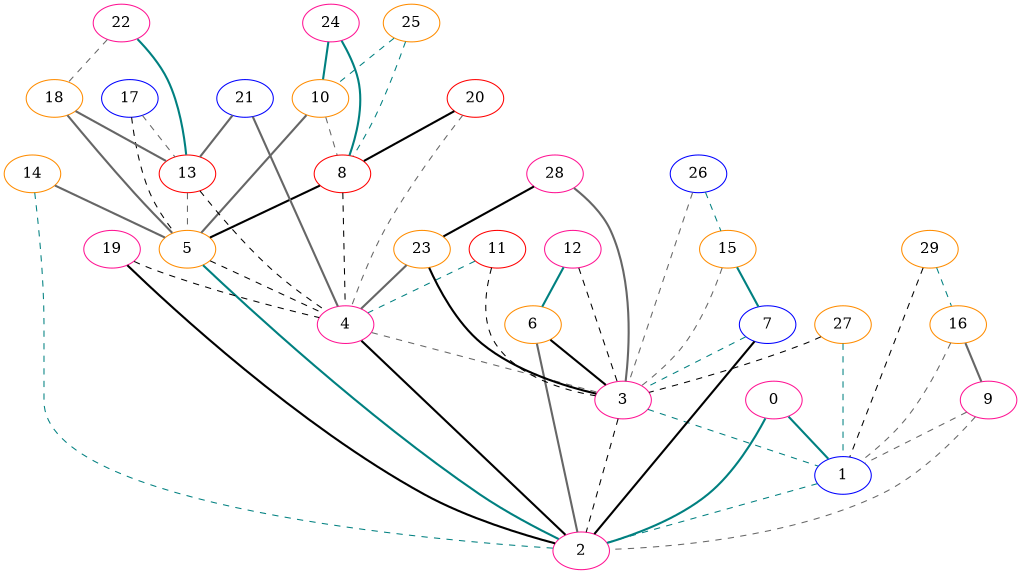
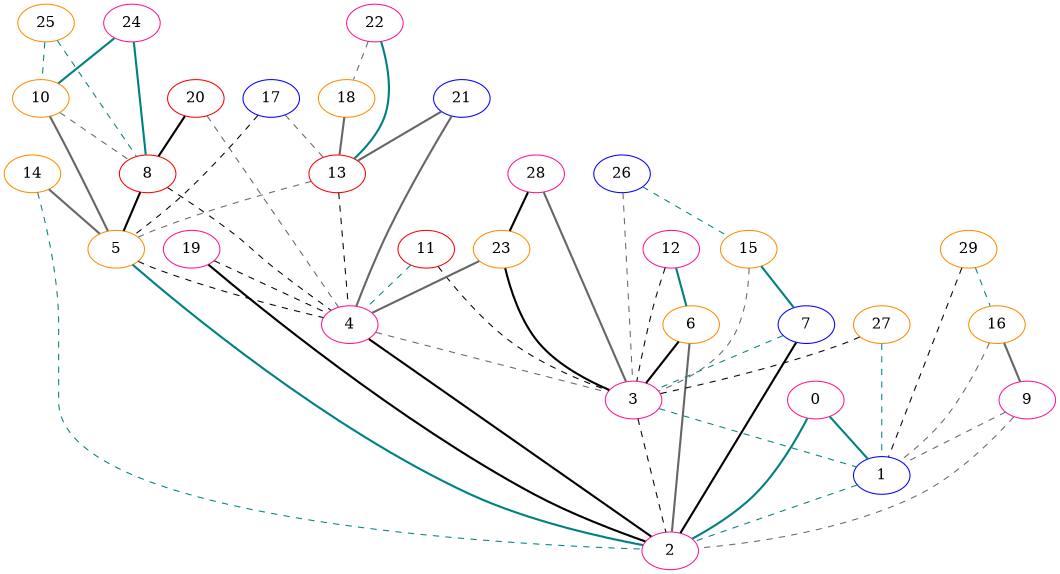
(119, 175) -> none
